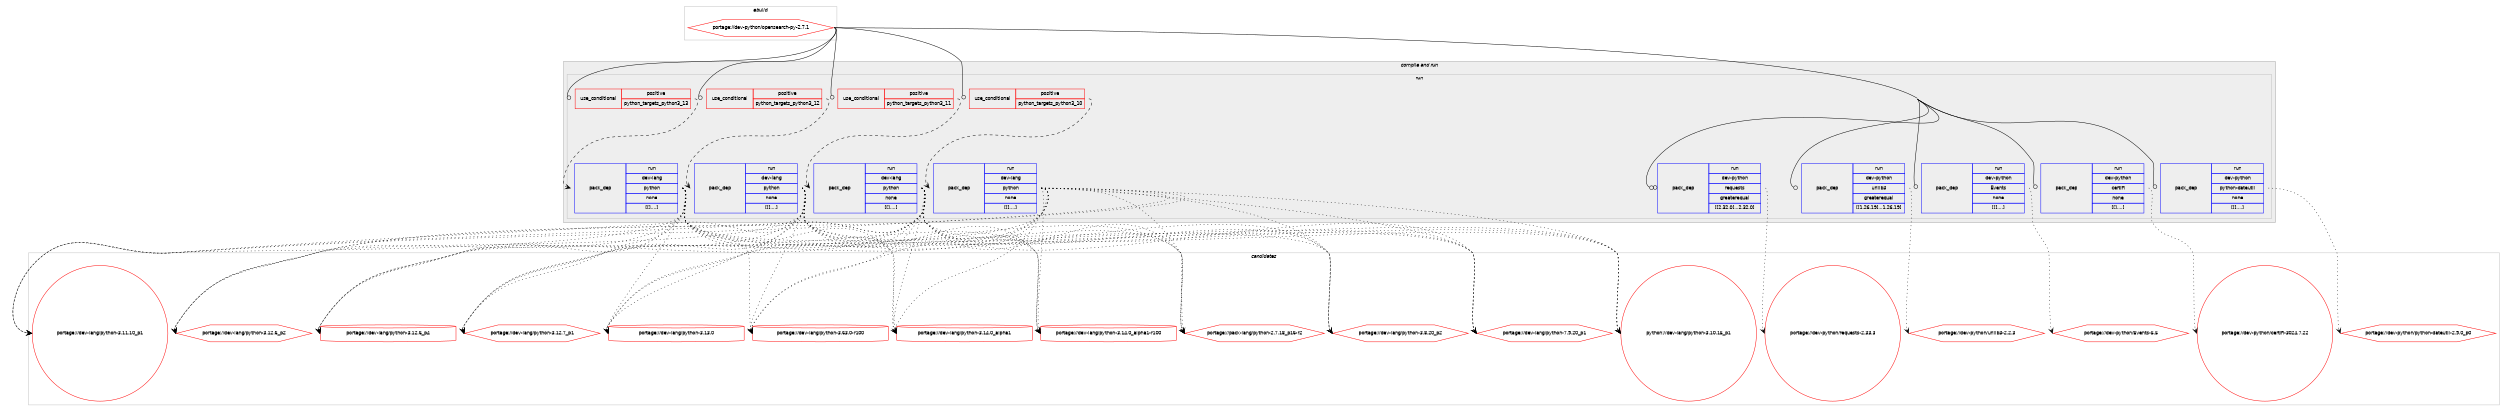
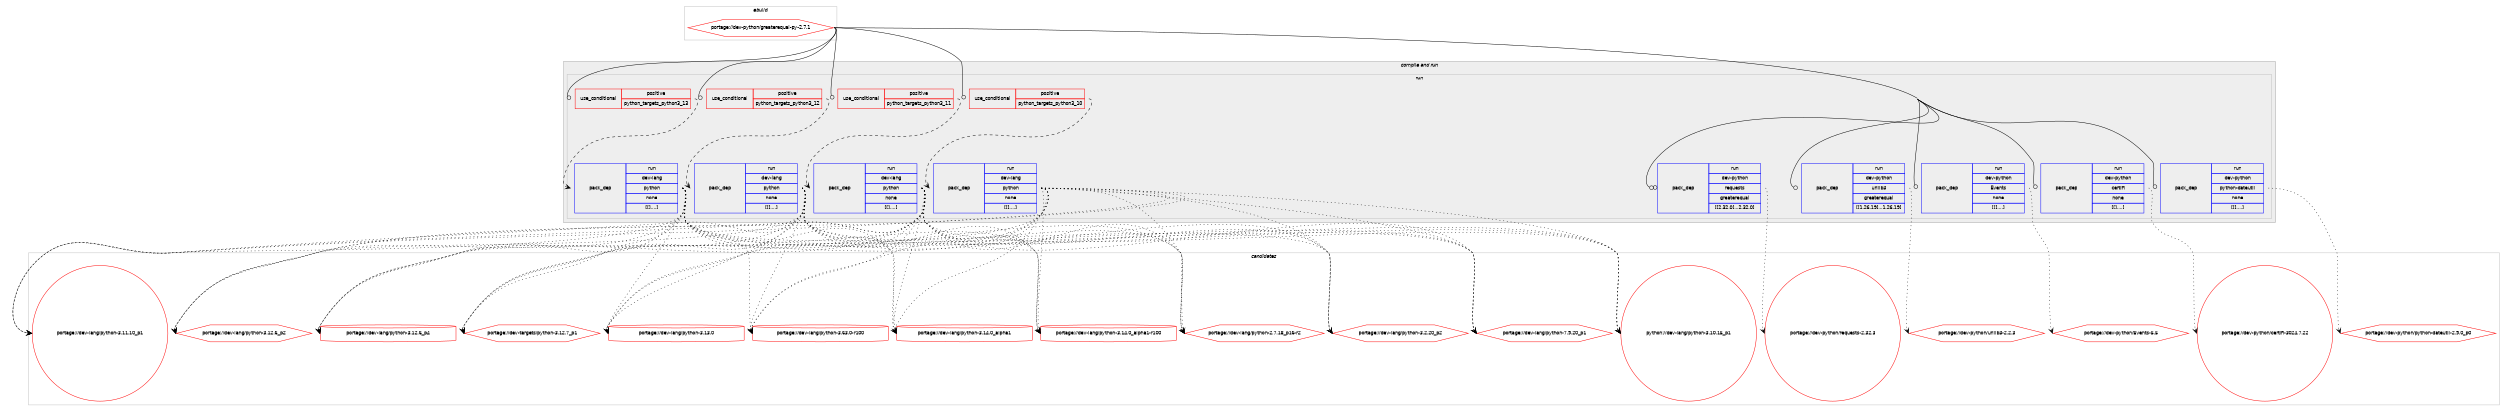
(761, 28) -> (761, 28)
(532, 333) -> (532, 333)
(1255, 333) -> (1255, 333)
(1400, 333) -> (1400, 333)
(1833, 333) -> (1833, 333)
